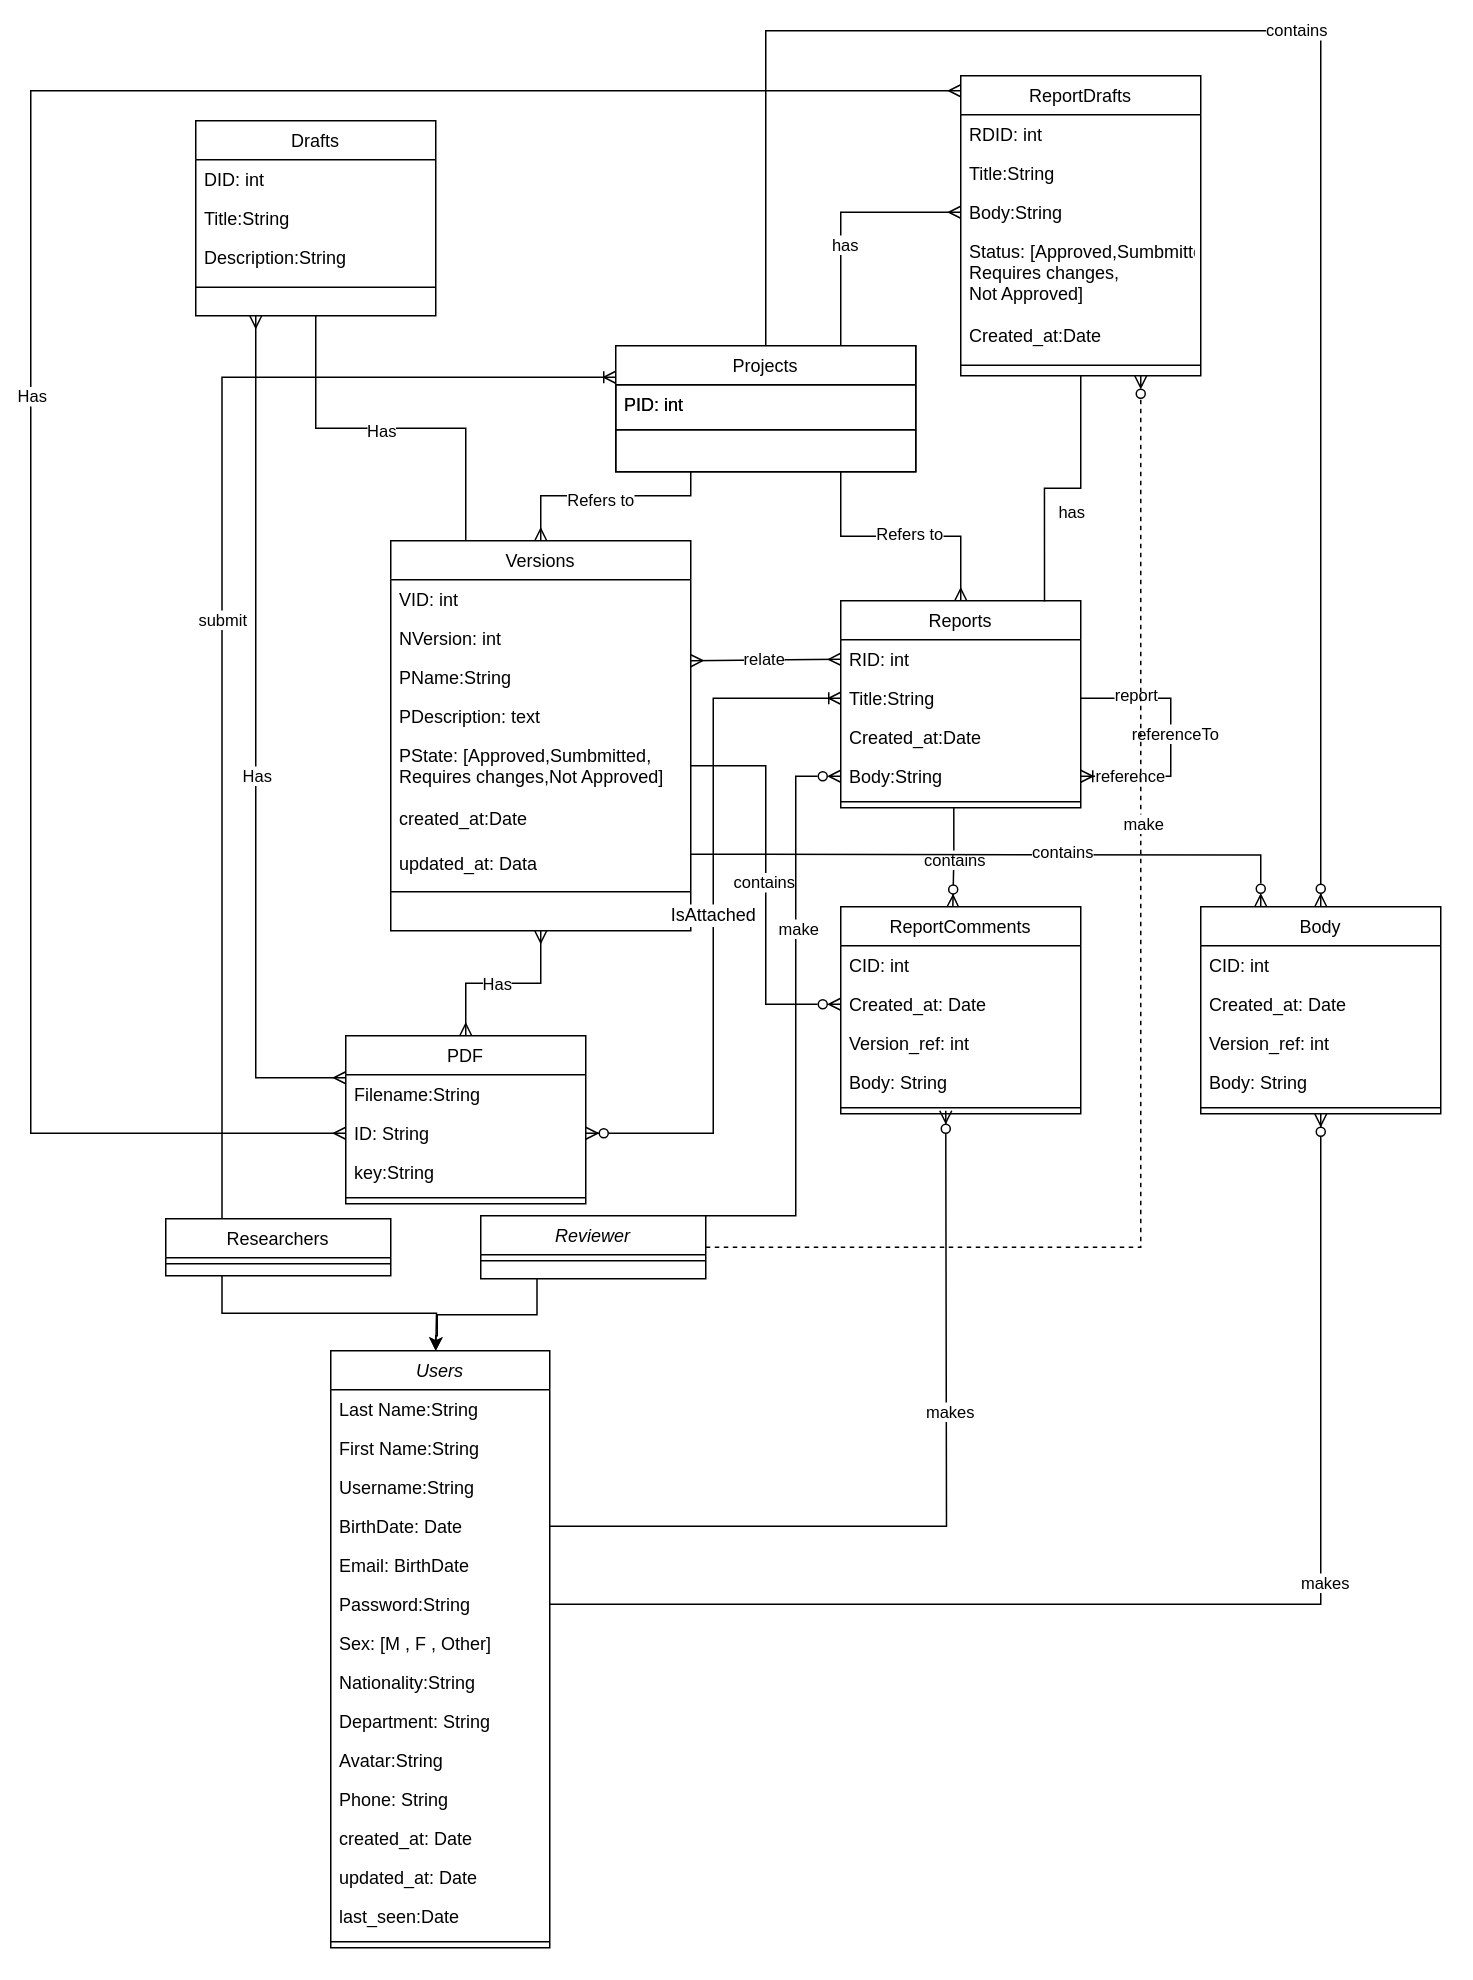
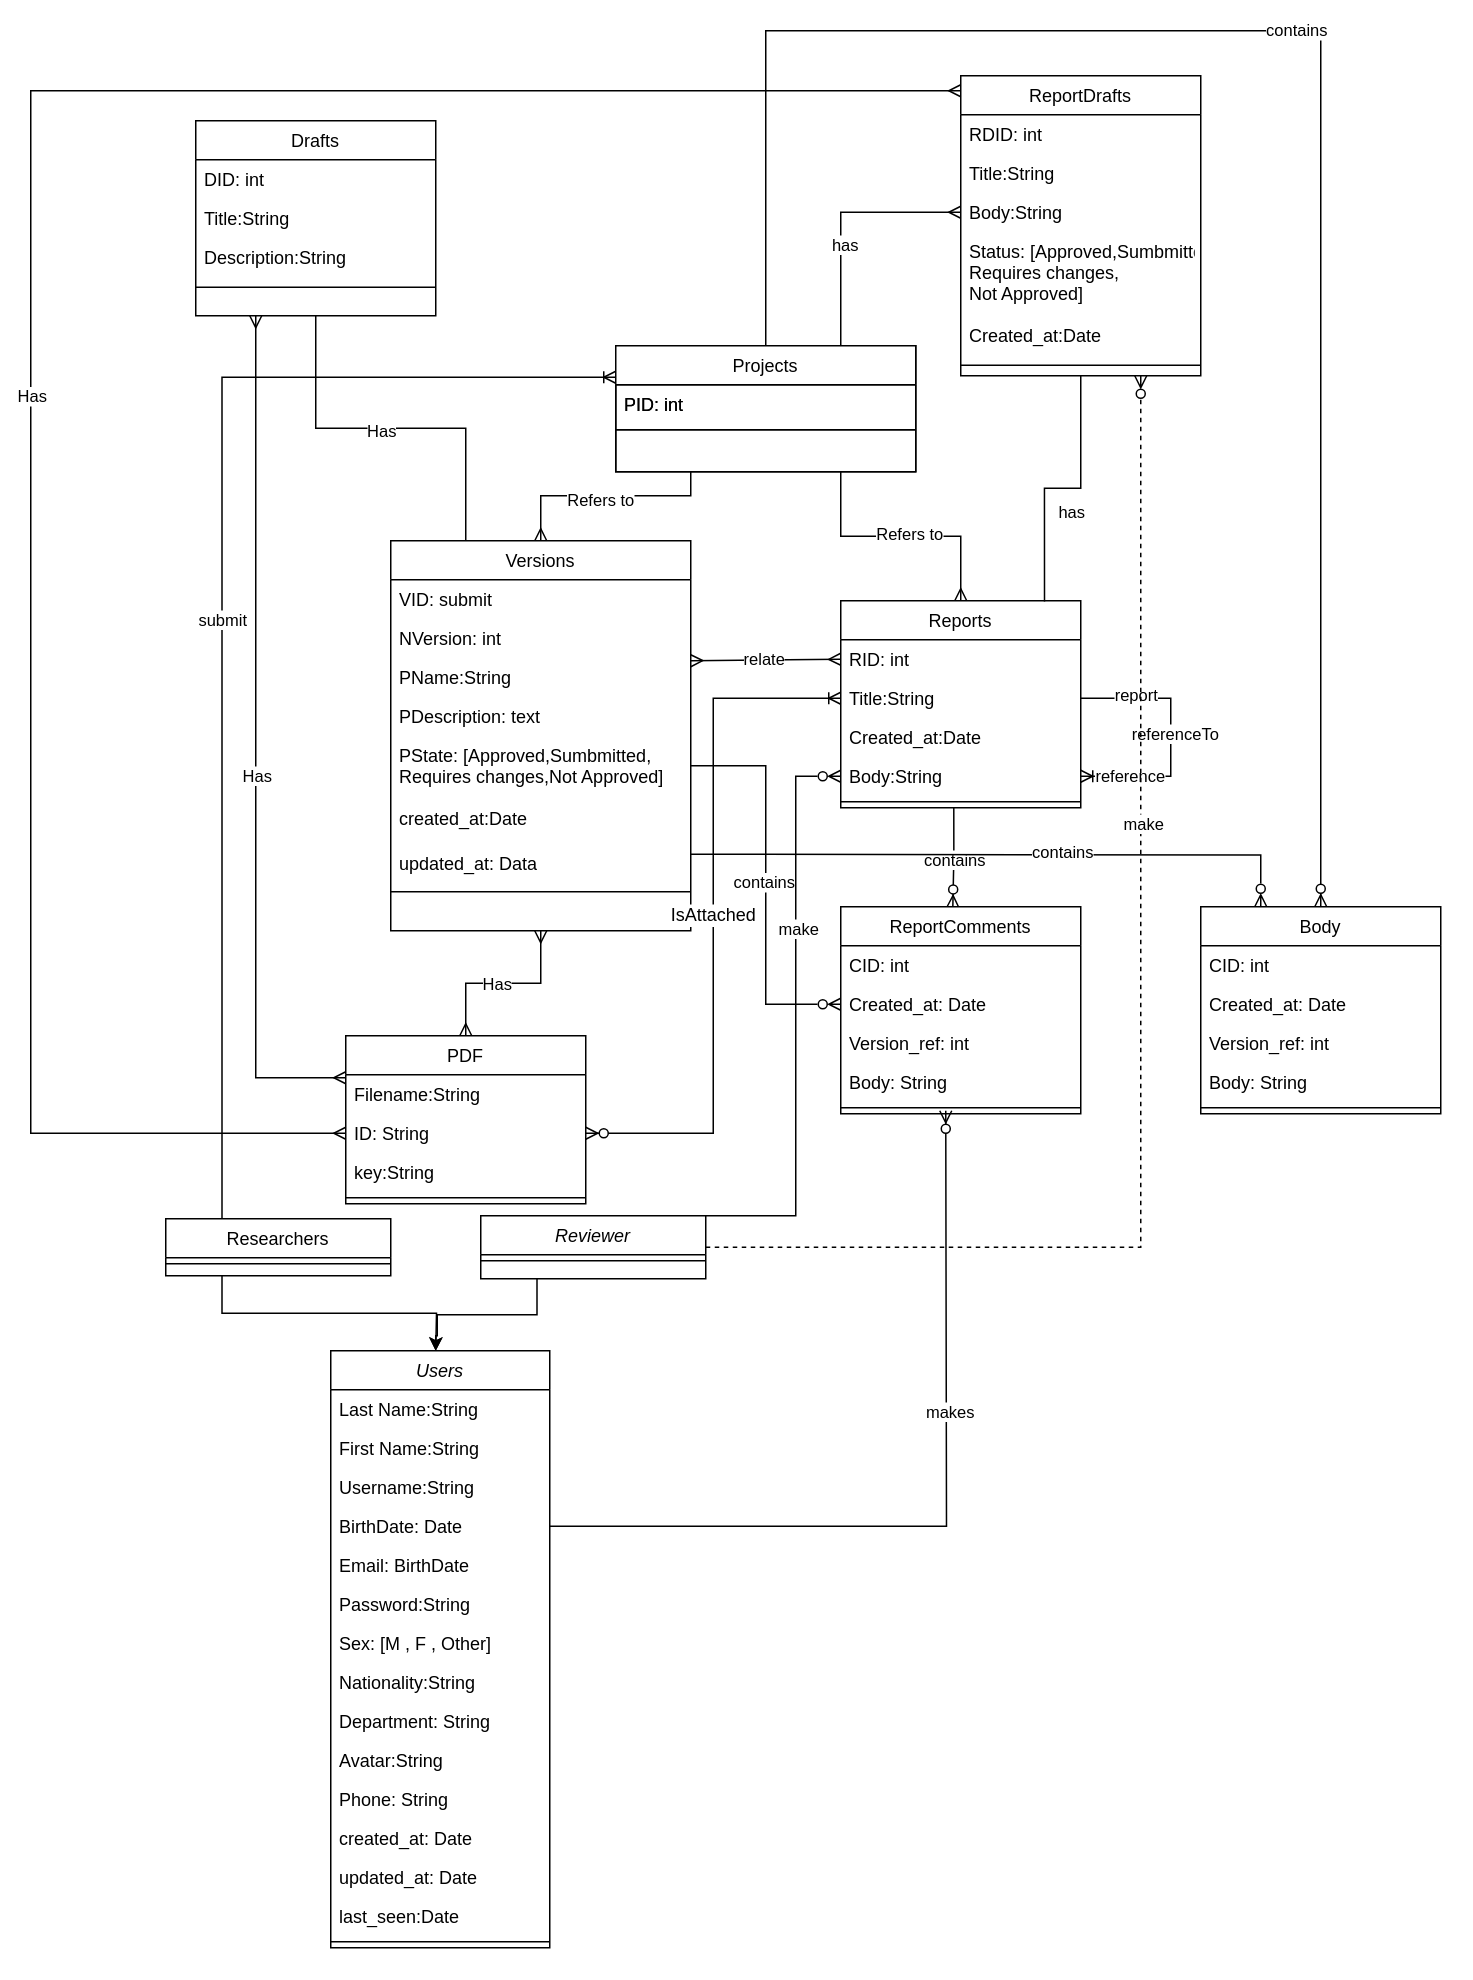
(432, 600) -> (447, 600)
(1180, 1604) -> none
